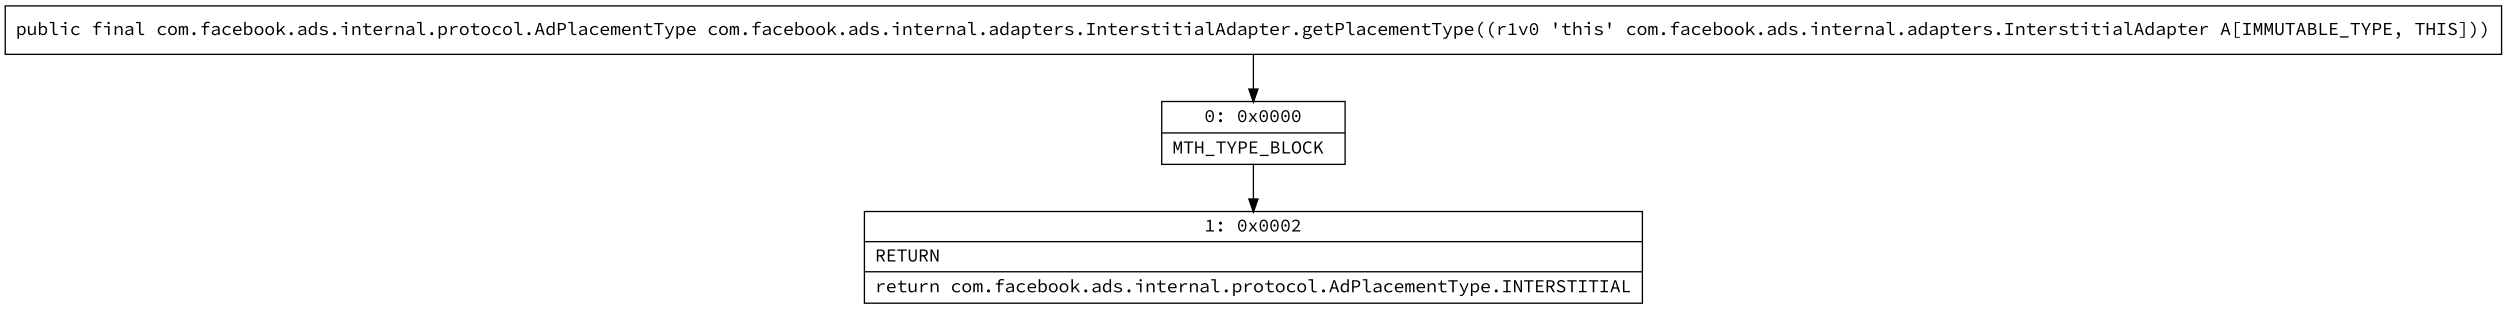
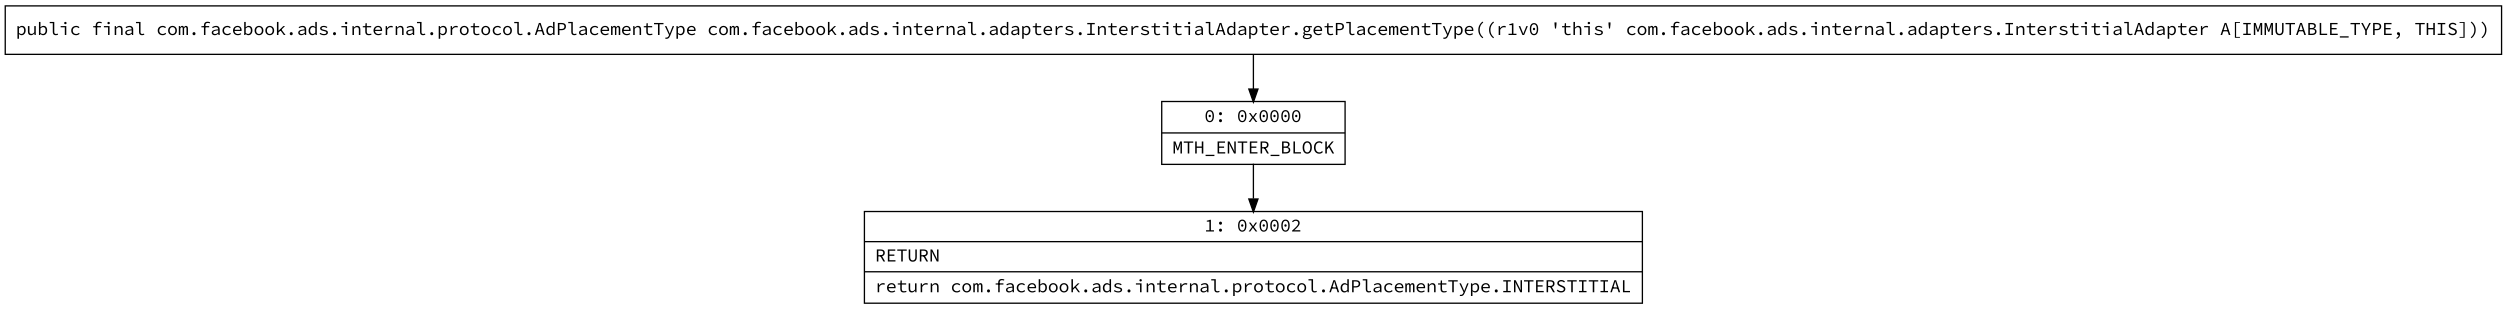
(1248, 148) -> (1253, 148)
